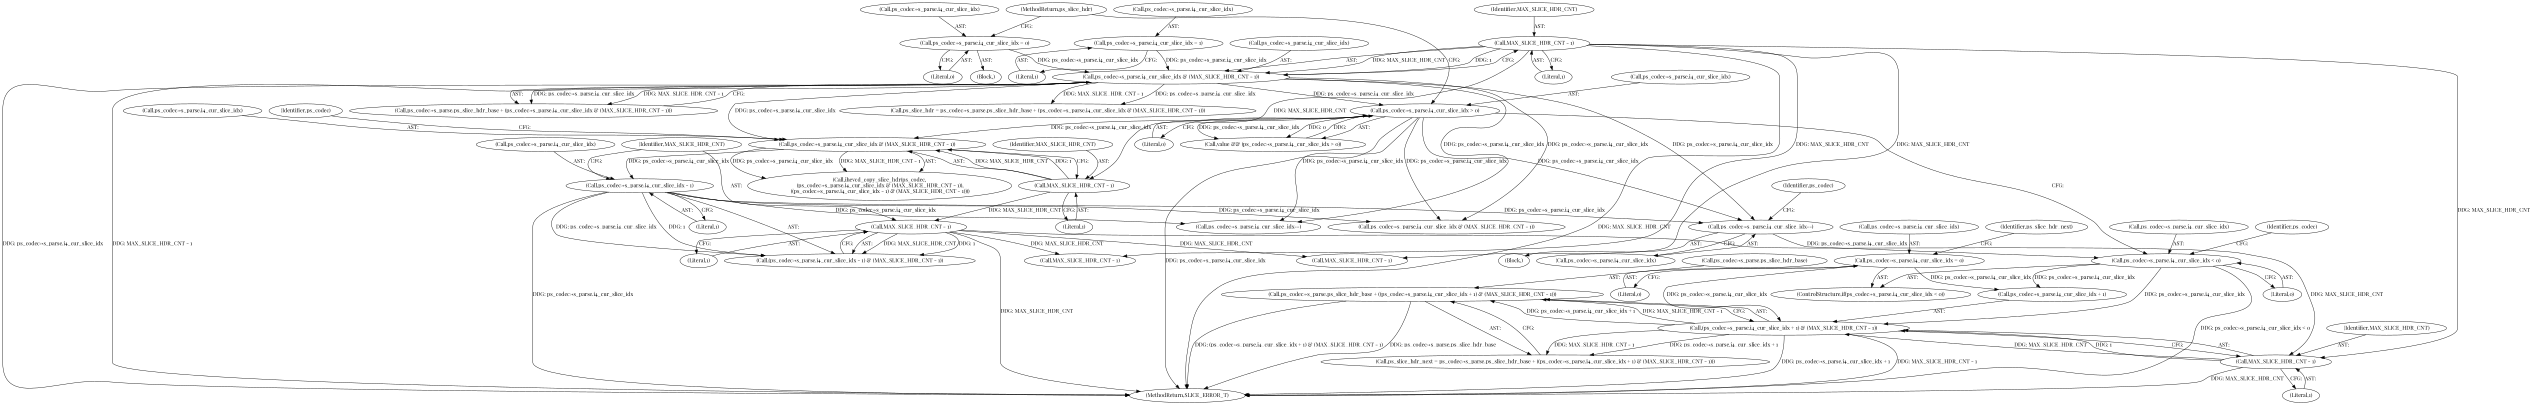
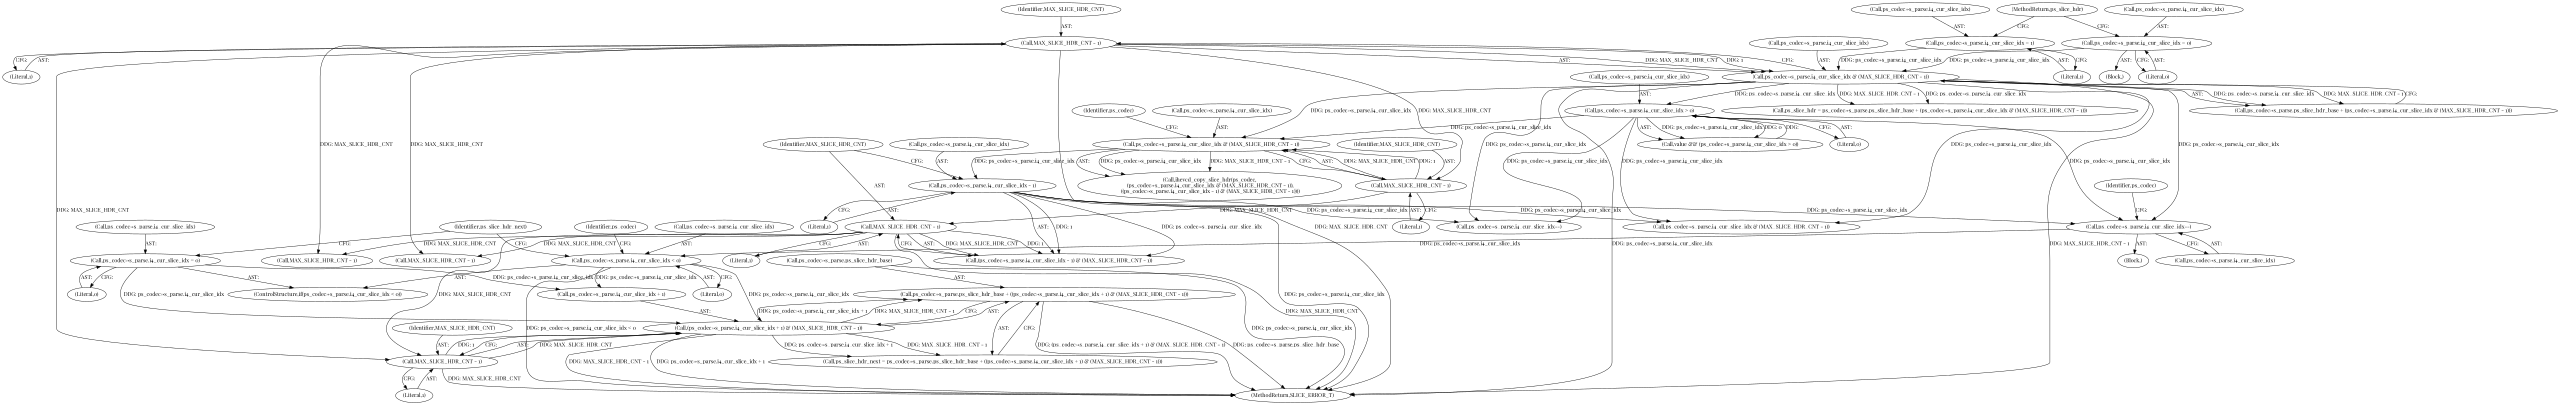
(1297, 18) -> (2016, 26)
(1833, 131) -> (529, 251)
(1204, 181) -> (1196, 277)
